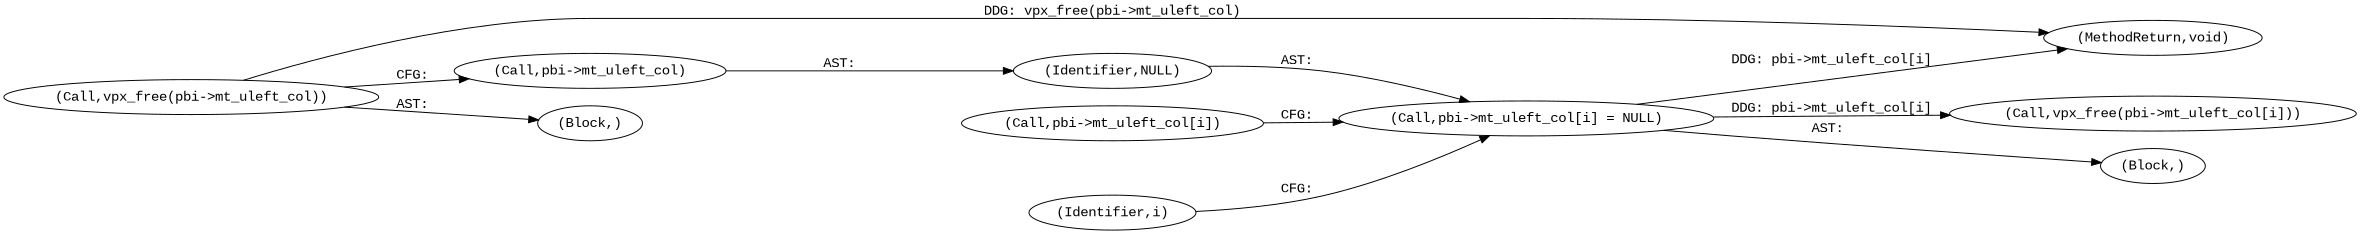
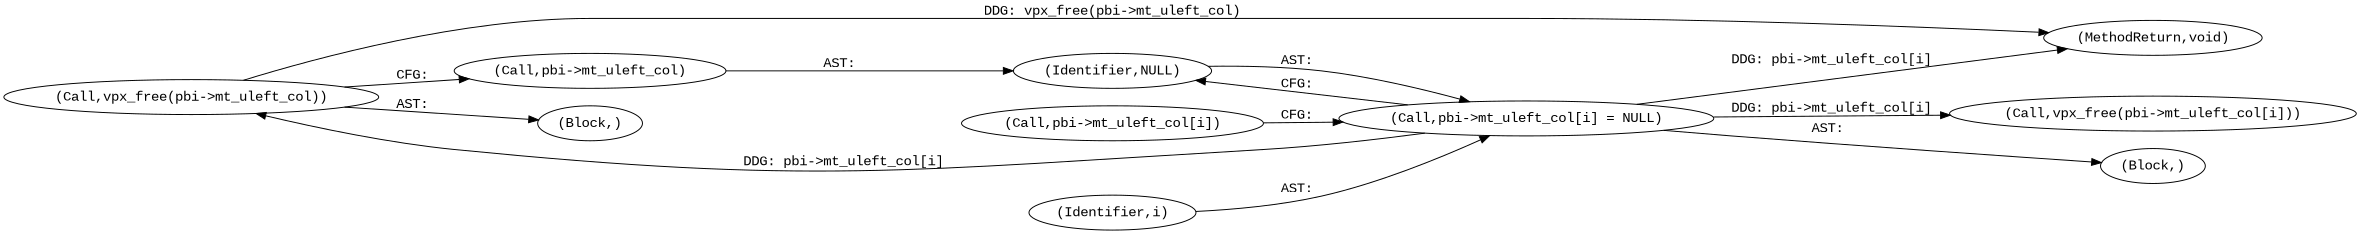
none -> (1307, 93)
none -> (844, 171)
(1301, 189) -> (1301, 189)
